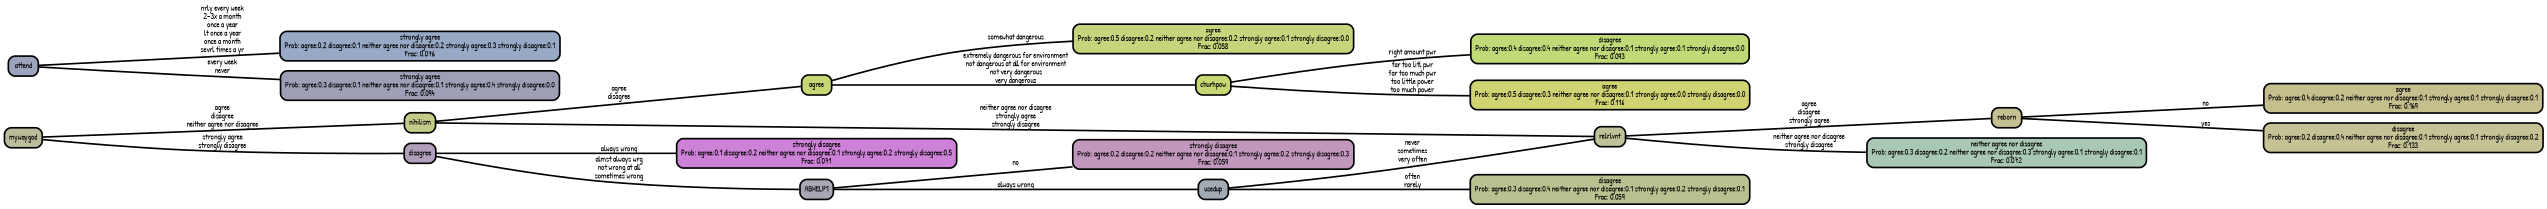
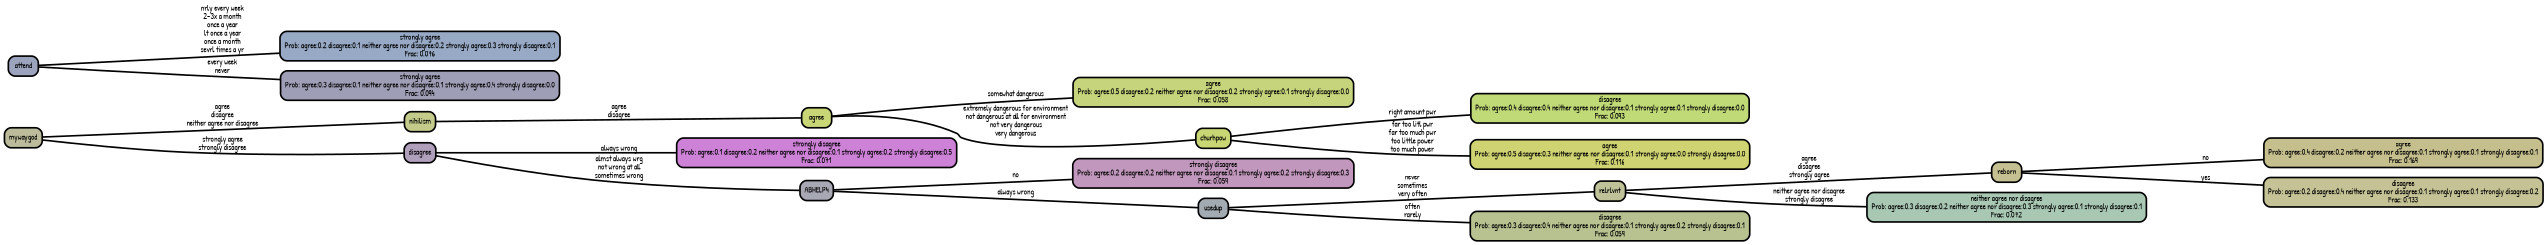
(1015, 130) -> none
(817, 189) -> (817, 191)
